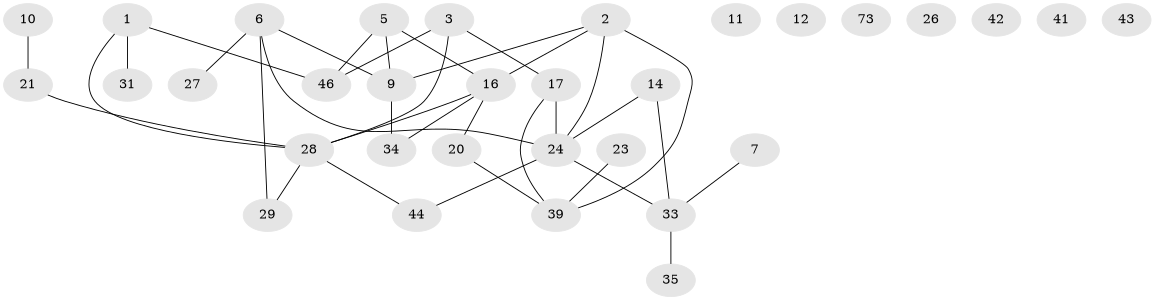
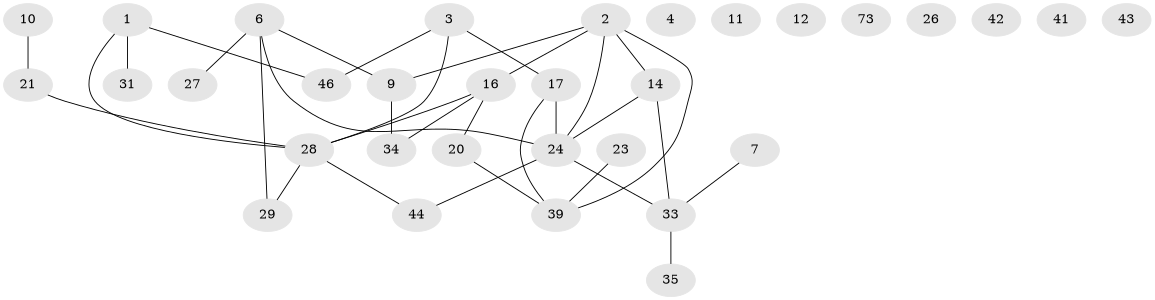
(384, 20) -> none
none -> (671, 20)
none -> (631, 52)
